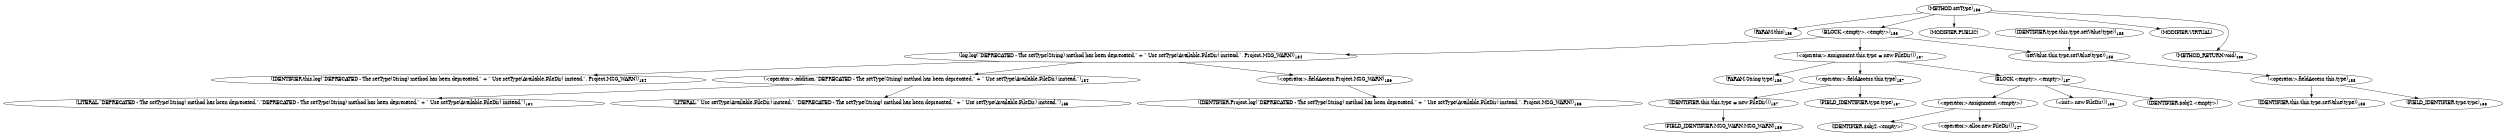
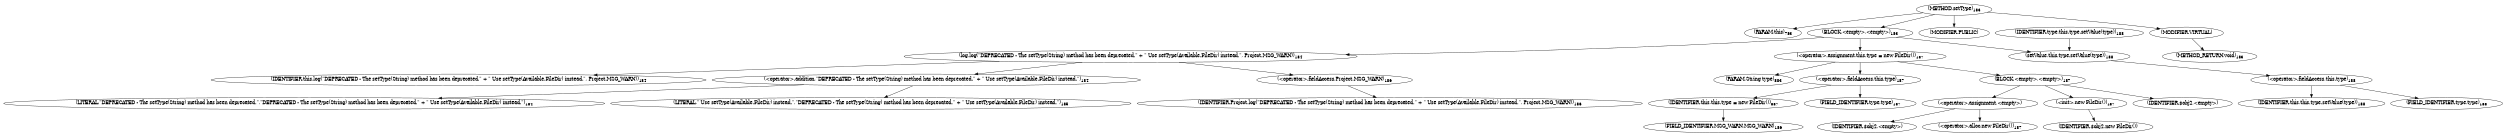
(2121, 16) -> (2197, 43)
(1788, 32) -> (1788, 32)
(2240, 56) -> (2240, 56)
(1778, 79) -> (1778, 79)
(1775, 103) -> (1775, 103)
(2111, 103) -> (2111, 103)
(2018, 126) -> (2018, 126)
none -> (2098, 127)
